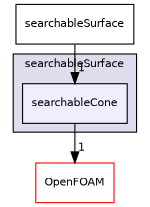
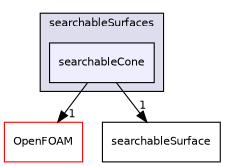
(75, 61) -> (128, 98)
(75, 64) -> (102, 24)
